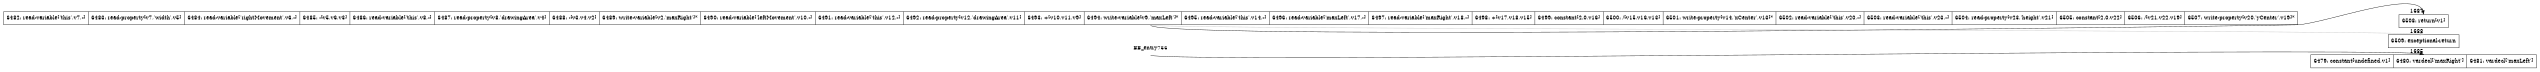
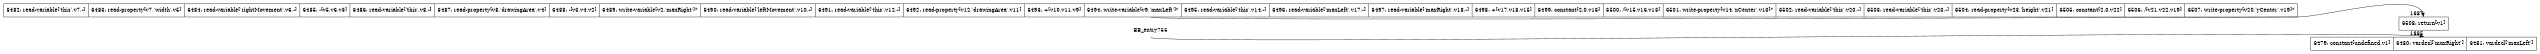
(2424, 41) -> none
